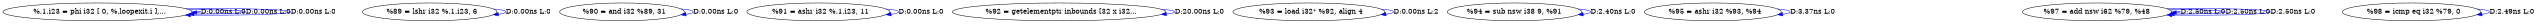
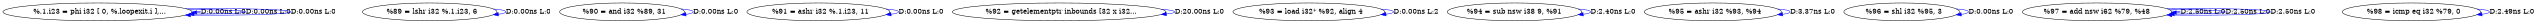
none -> (1902, 12)
